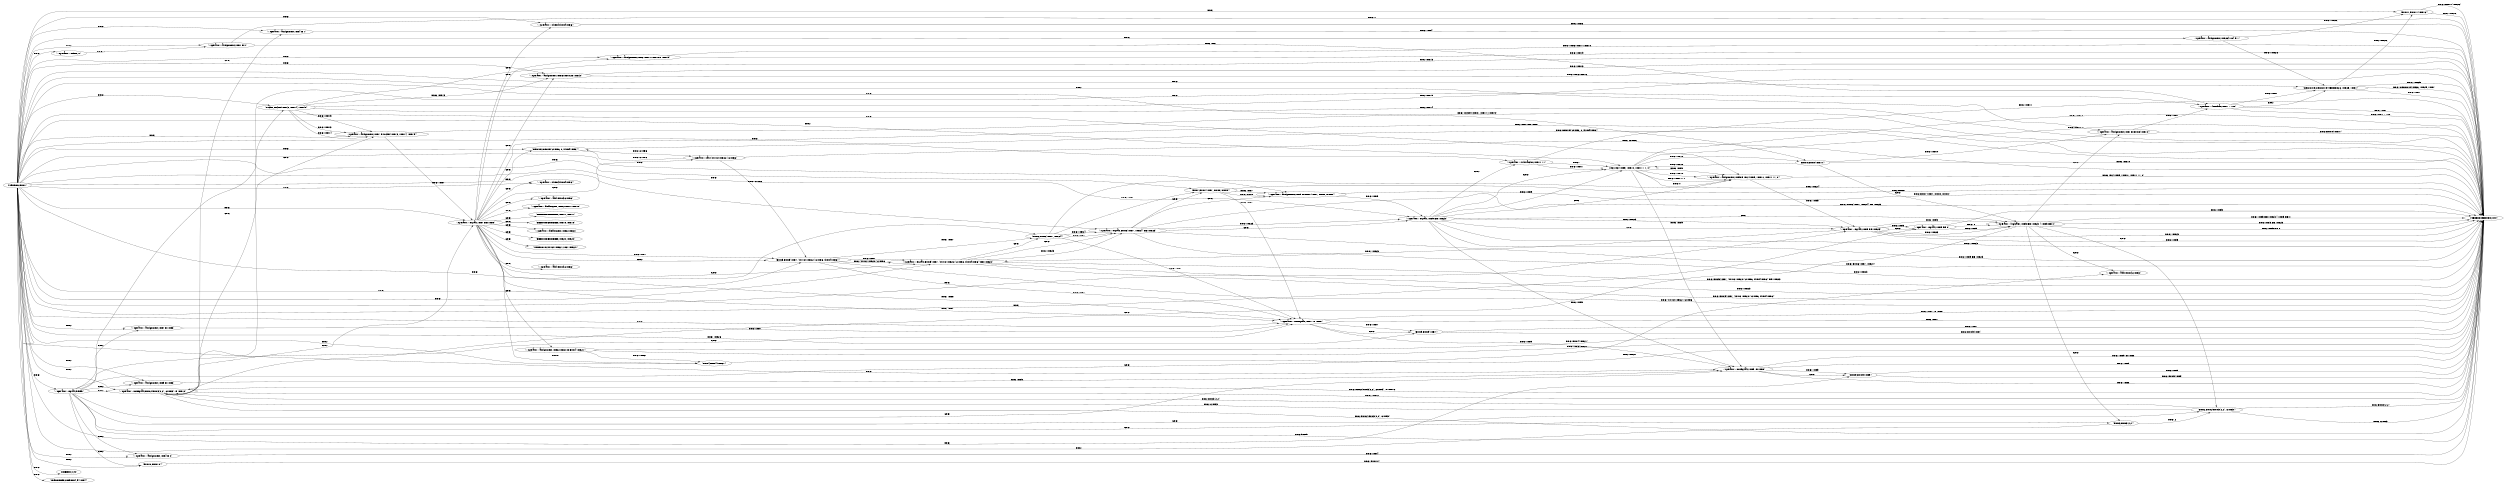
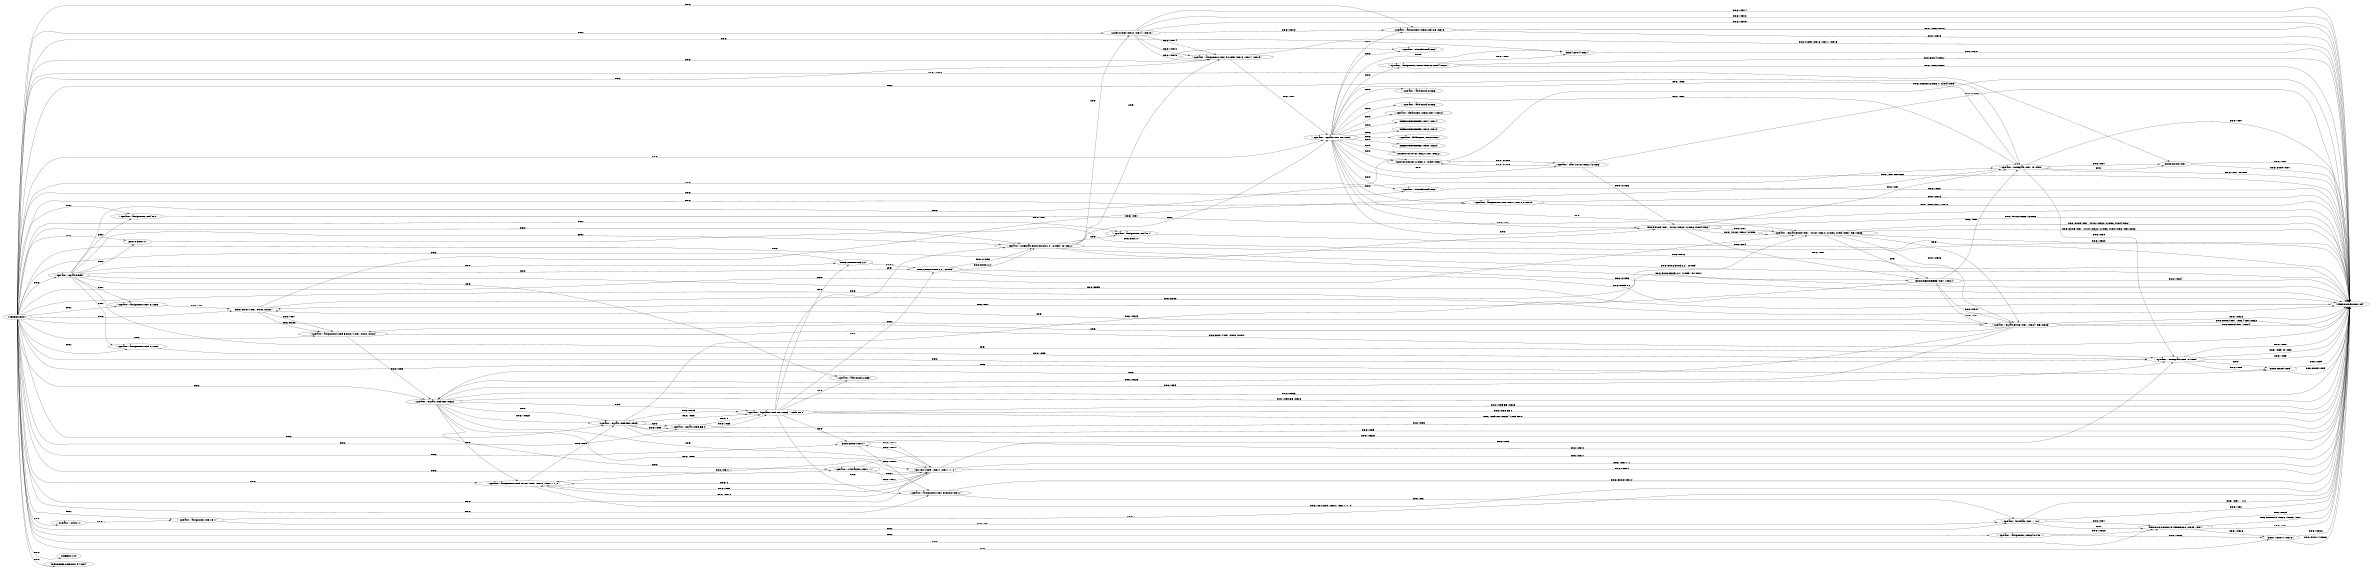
(1046, 99) -> (916, 530)
(1915, 199) -> (815, 428)
(1047, 236) -> (1934, 281)
(762, 330) -> (196, 307)
(2123, 423) -> (853, 262)
